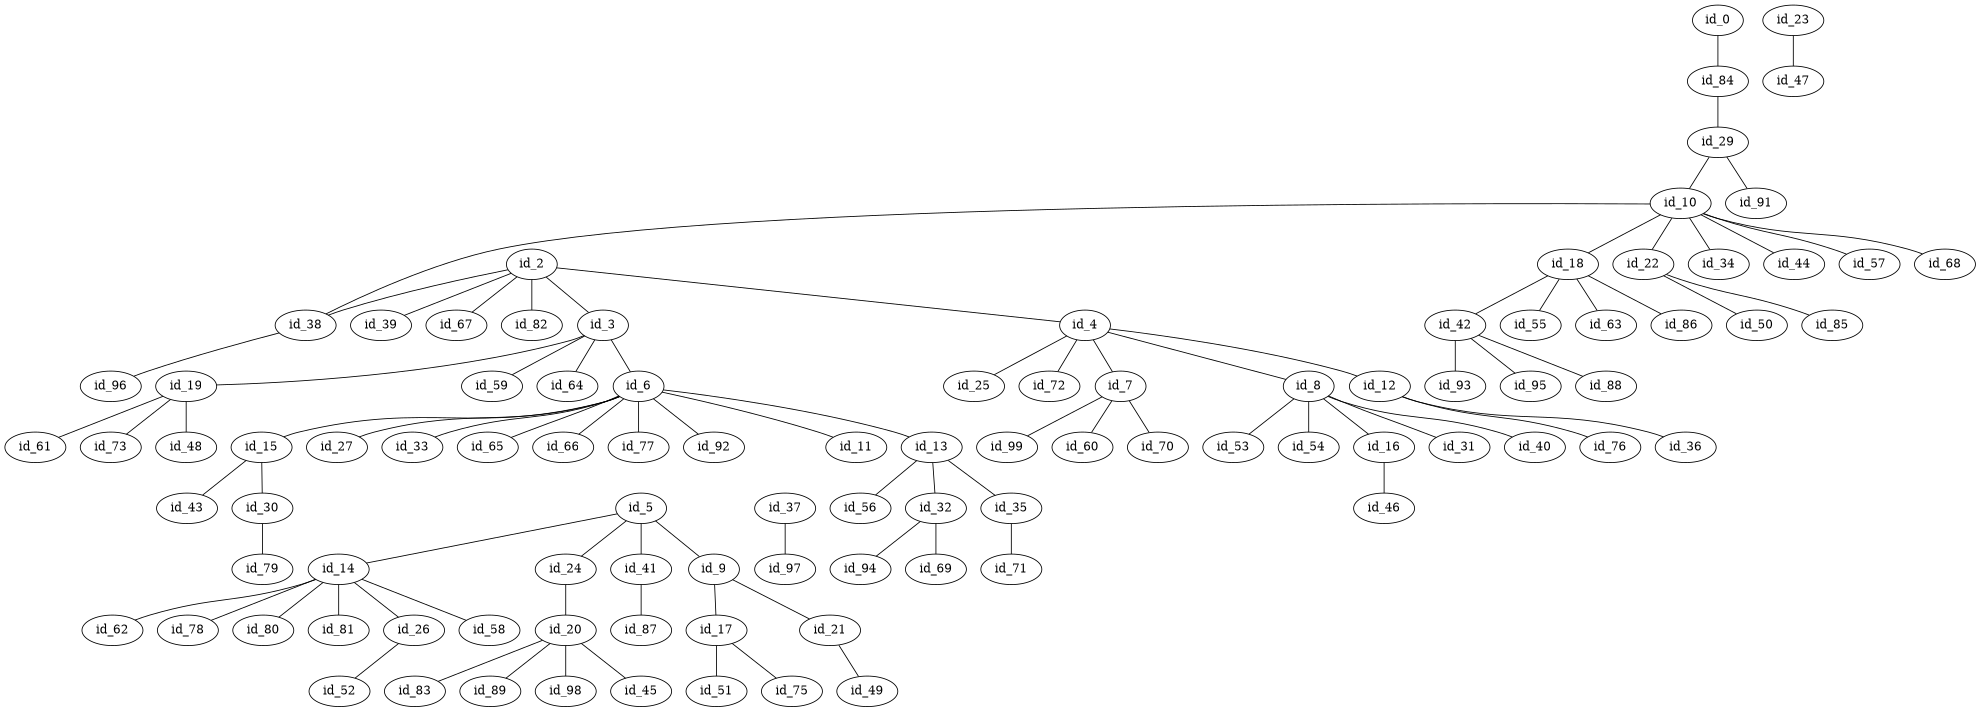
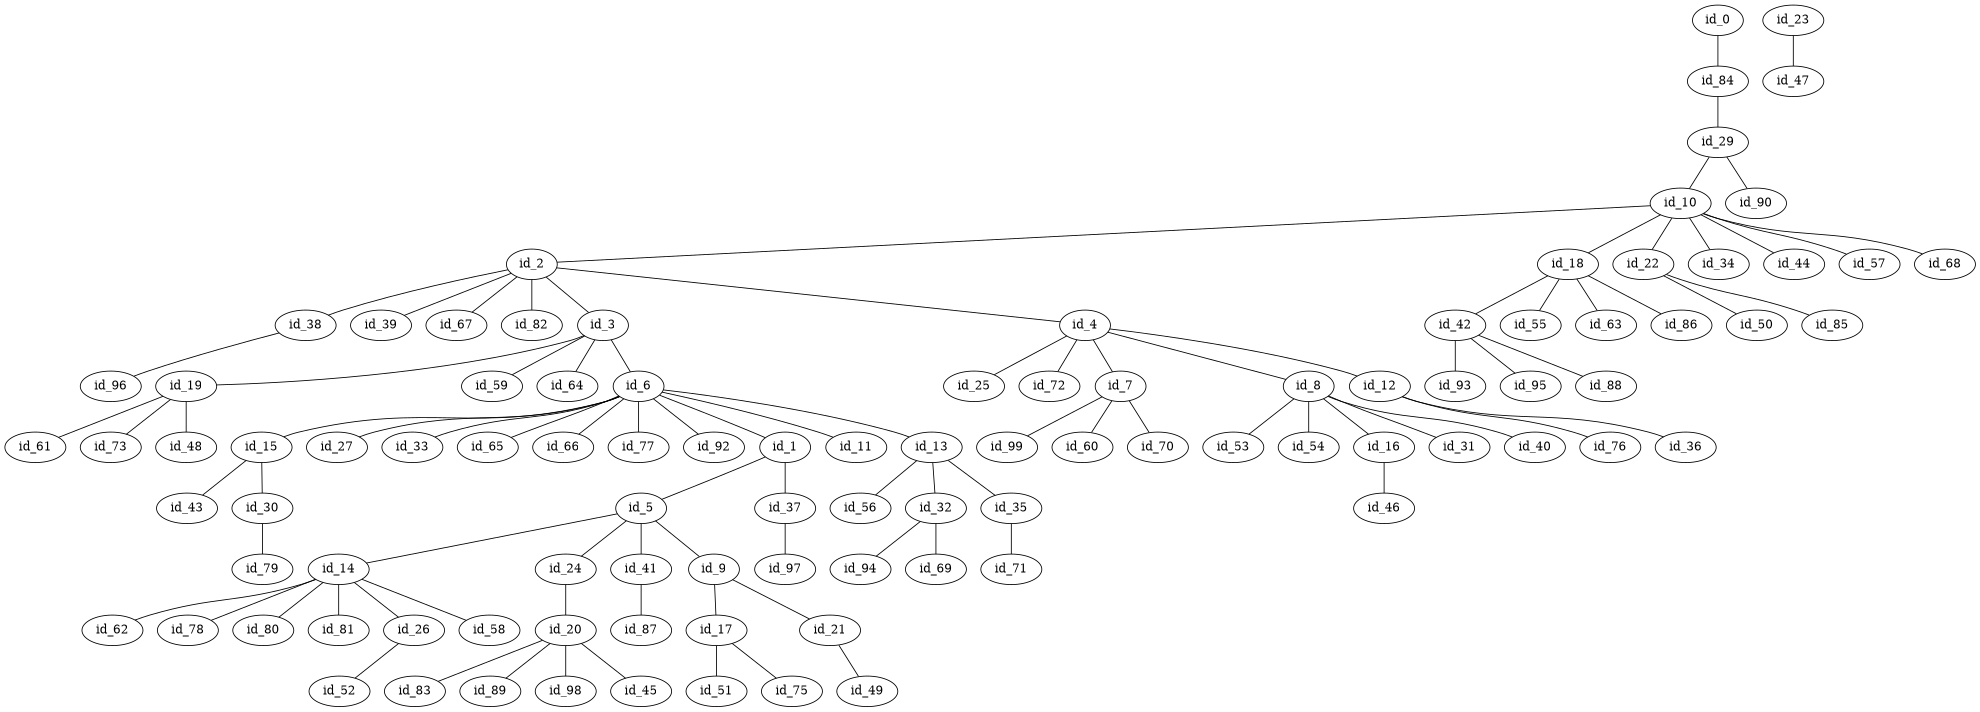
(1756, 203) -> (1756, 203)
(981, 212) -> (1104, 234)
none -> (785, 447)
